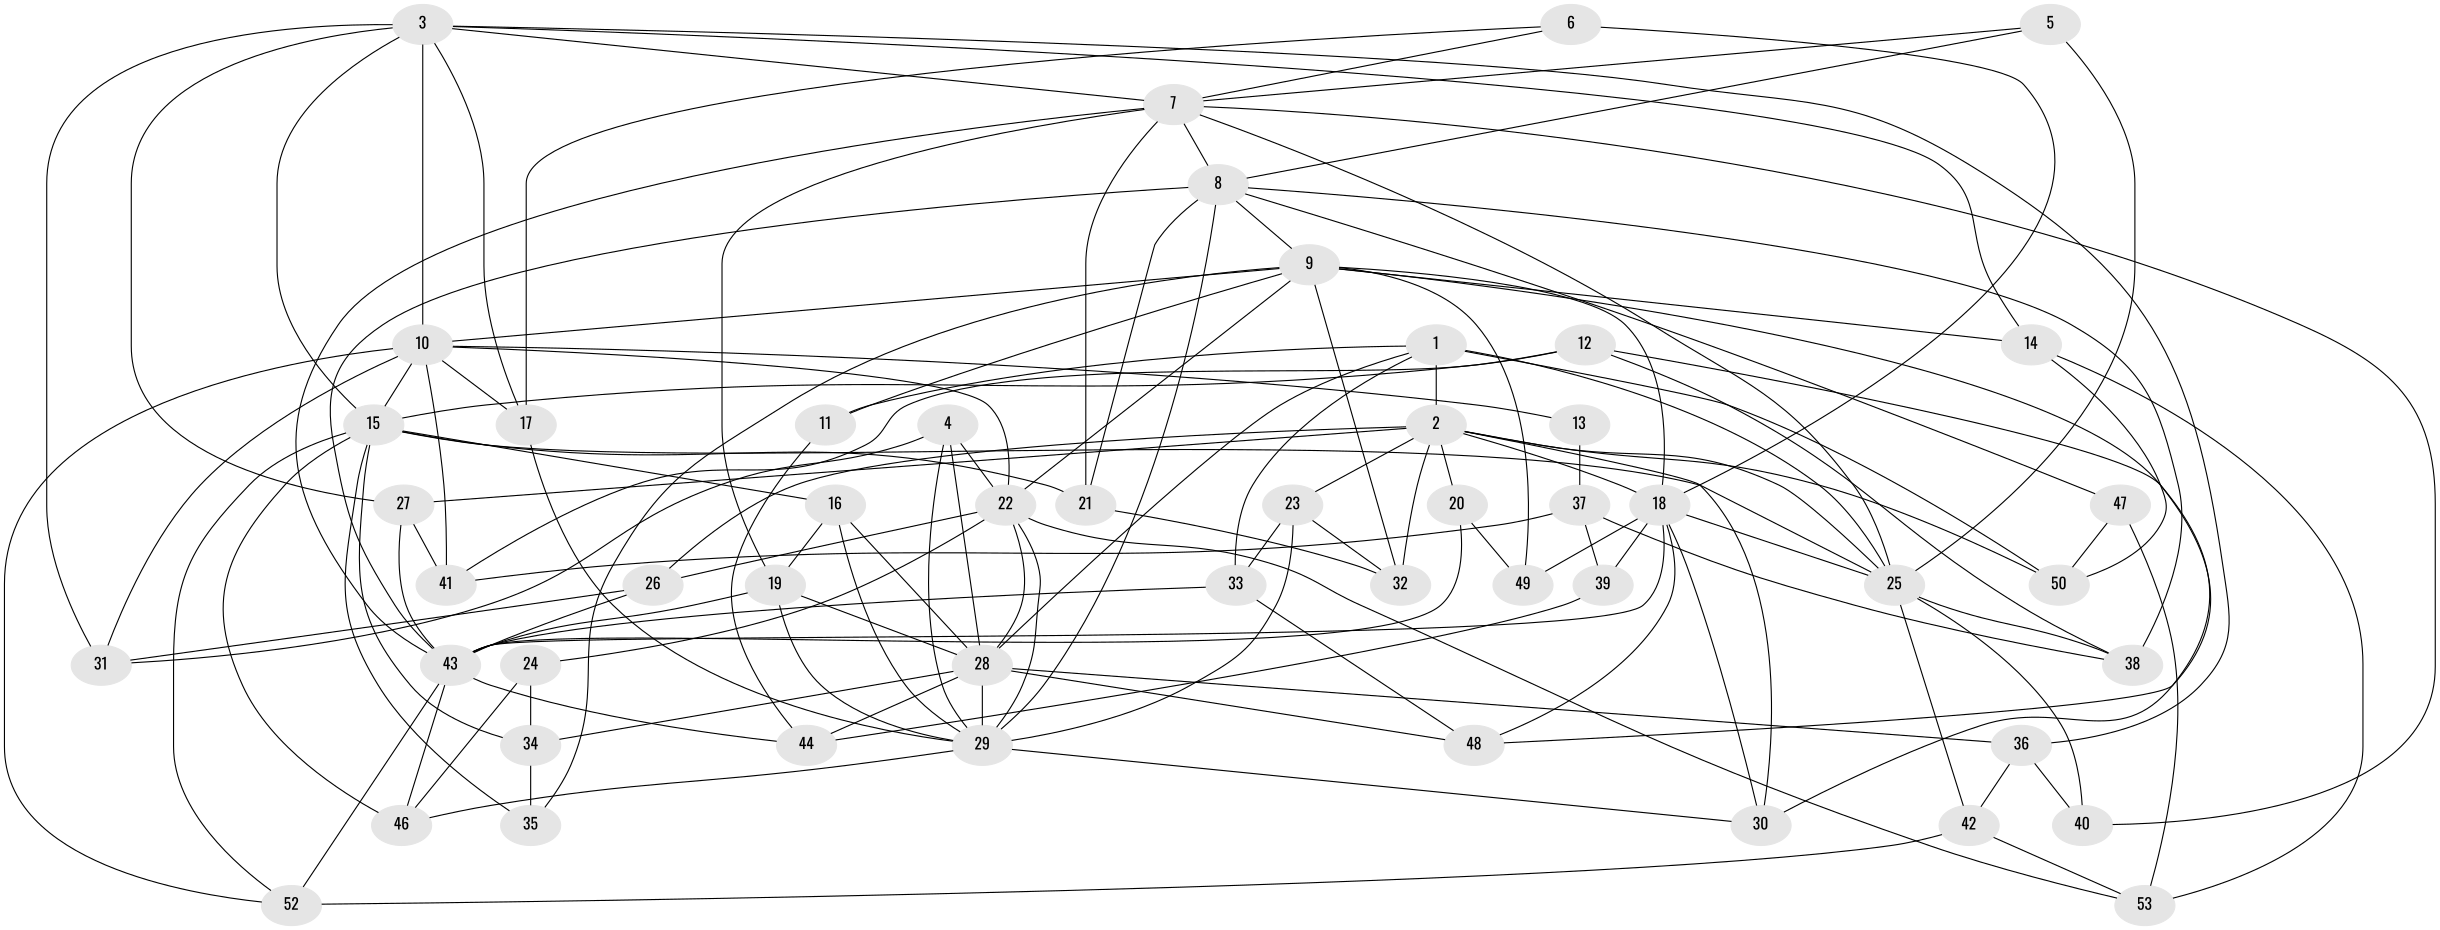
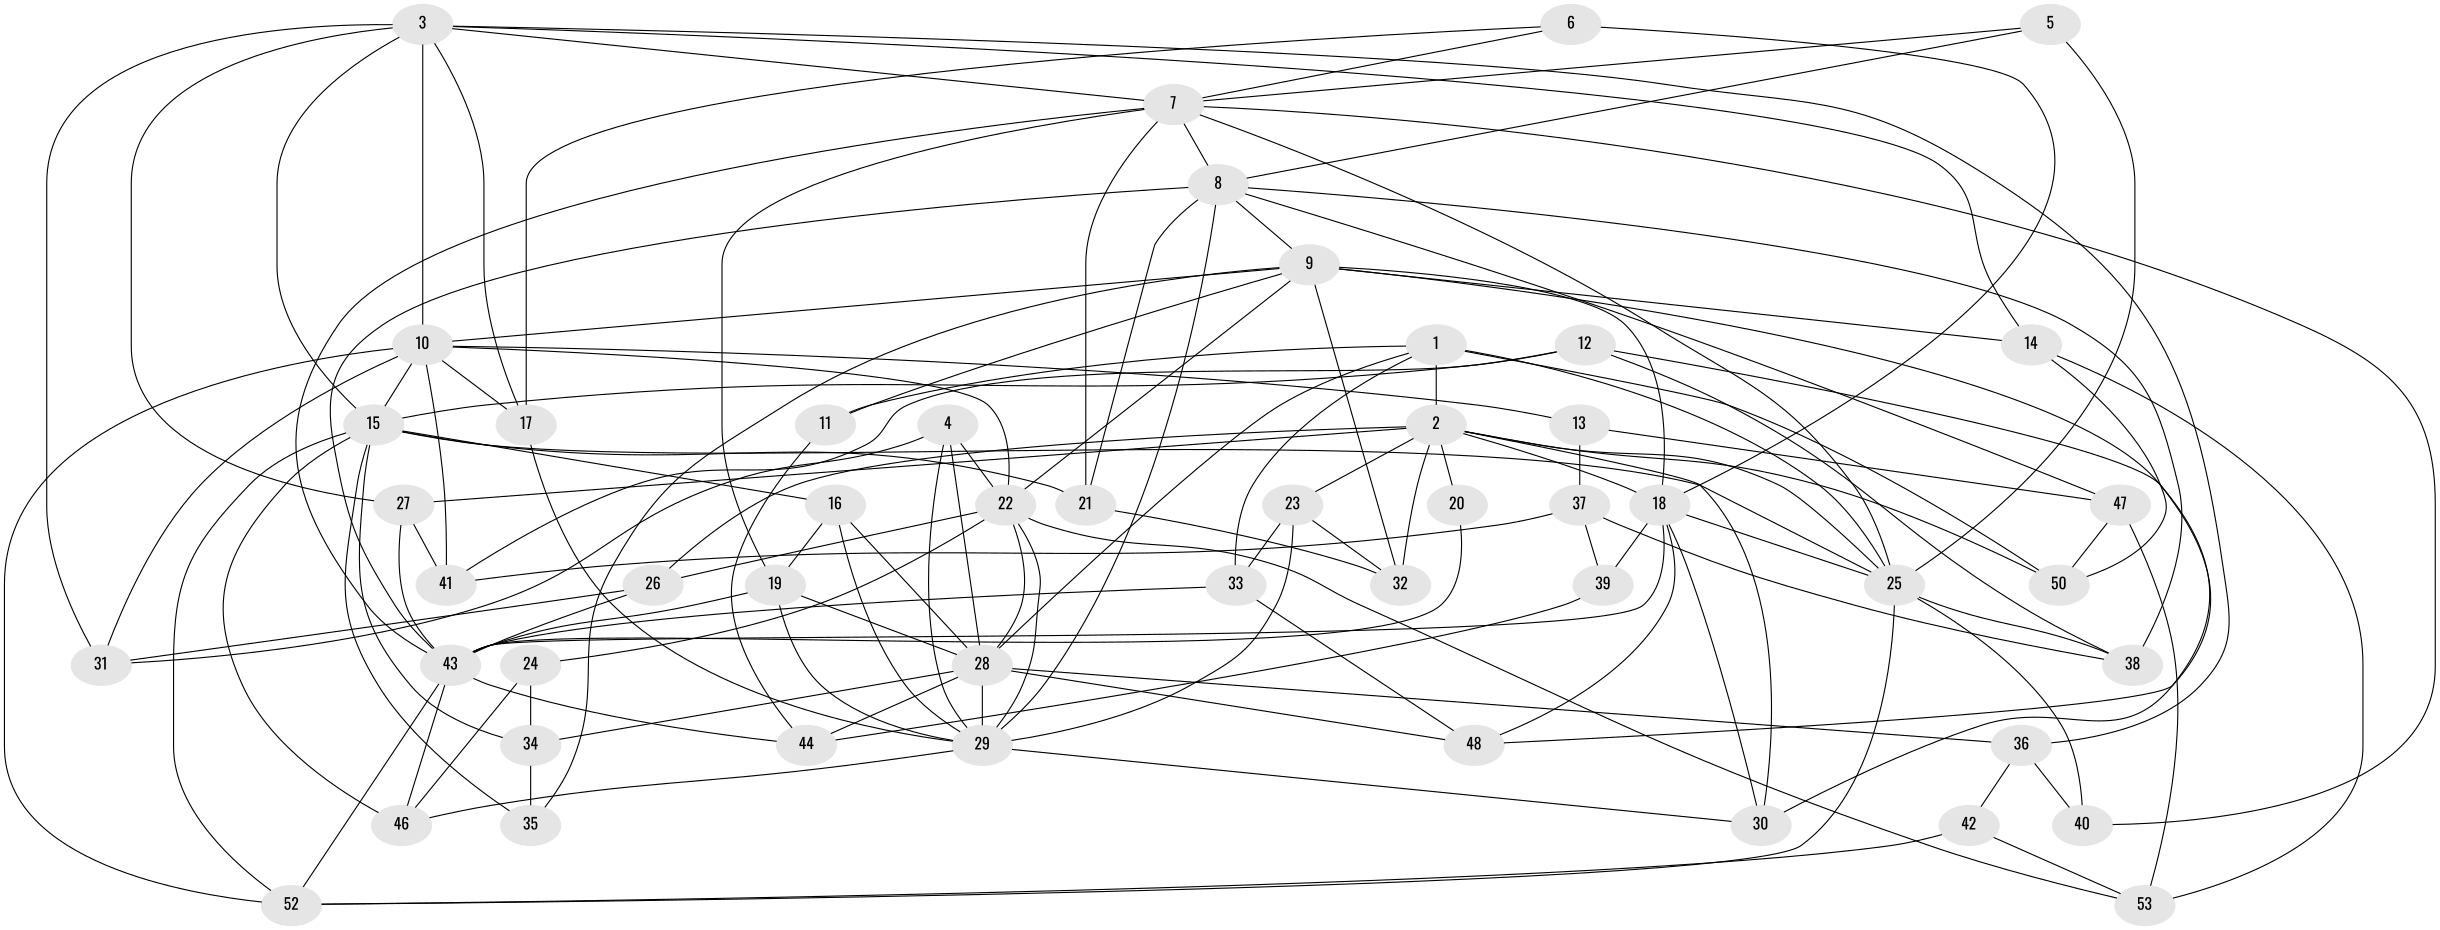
none -> (1886, 470)
(1523, 585) -> none
(1932, 705) -> (1195, 889)
